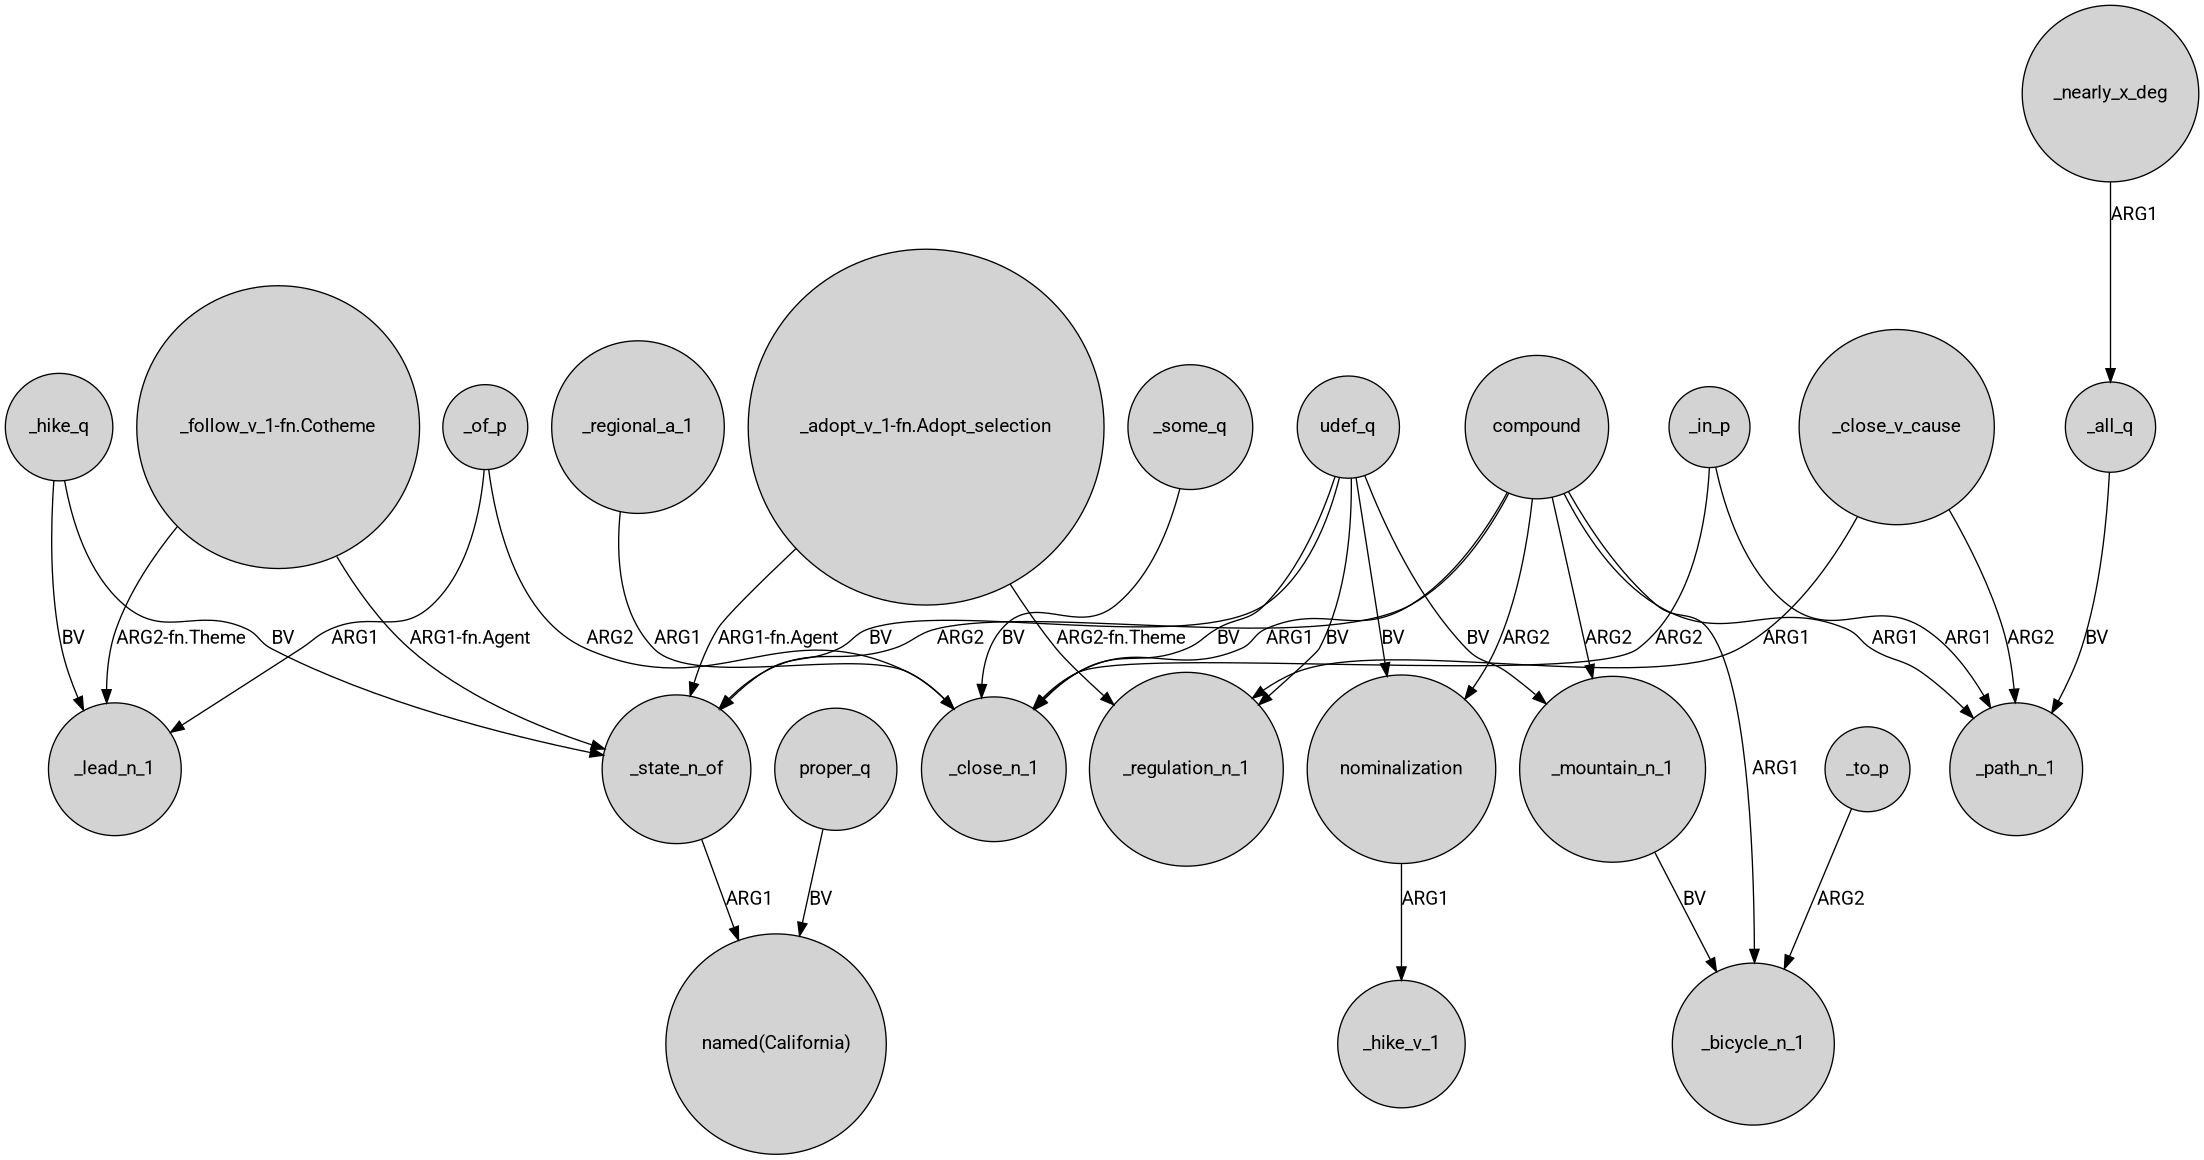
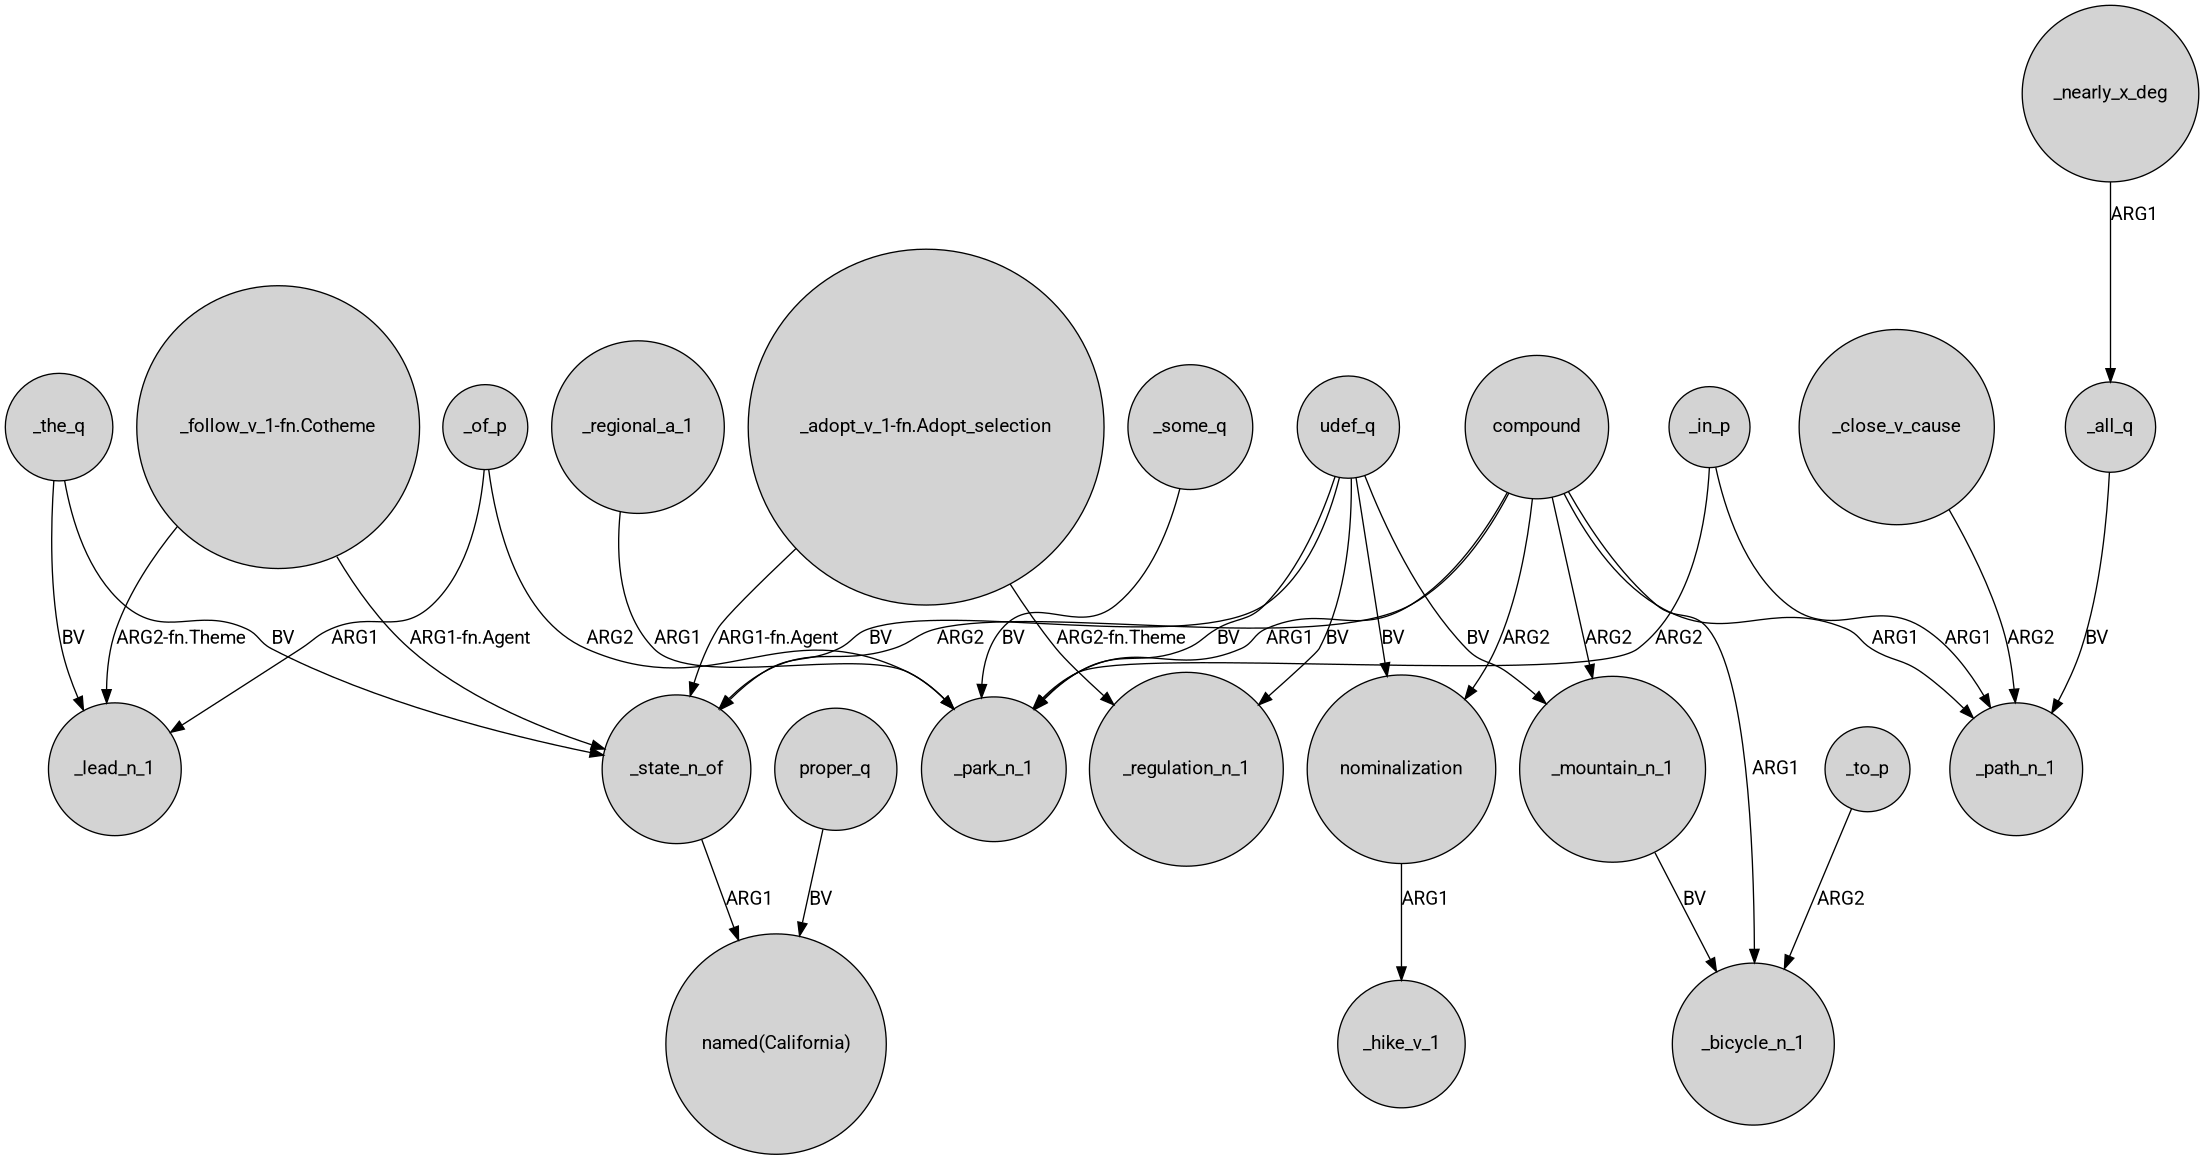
(59, 427) -> (59, 427)
(1606, 667) -> none
(994, 769) -> (994, 769)
